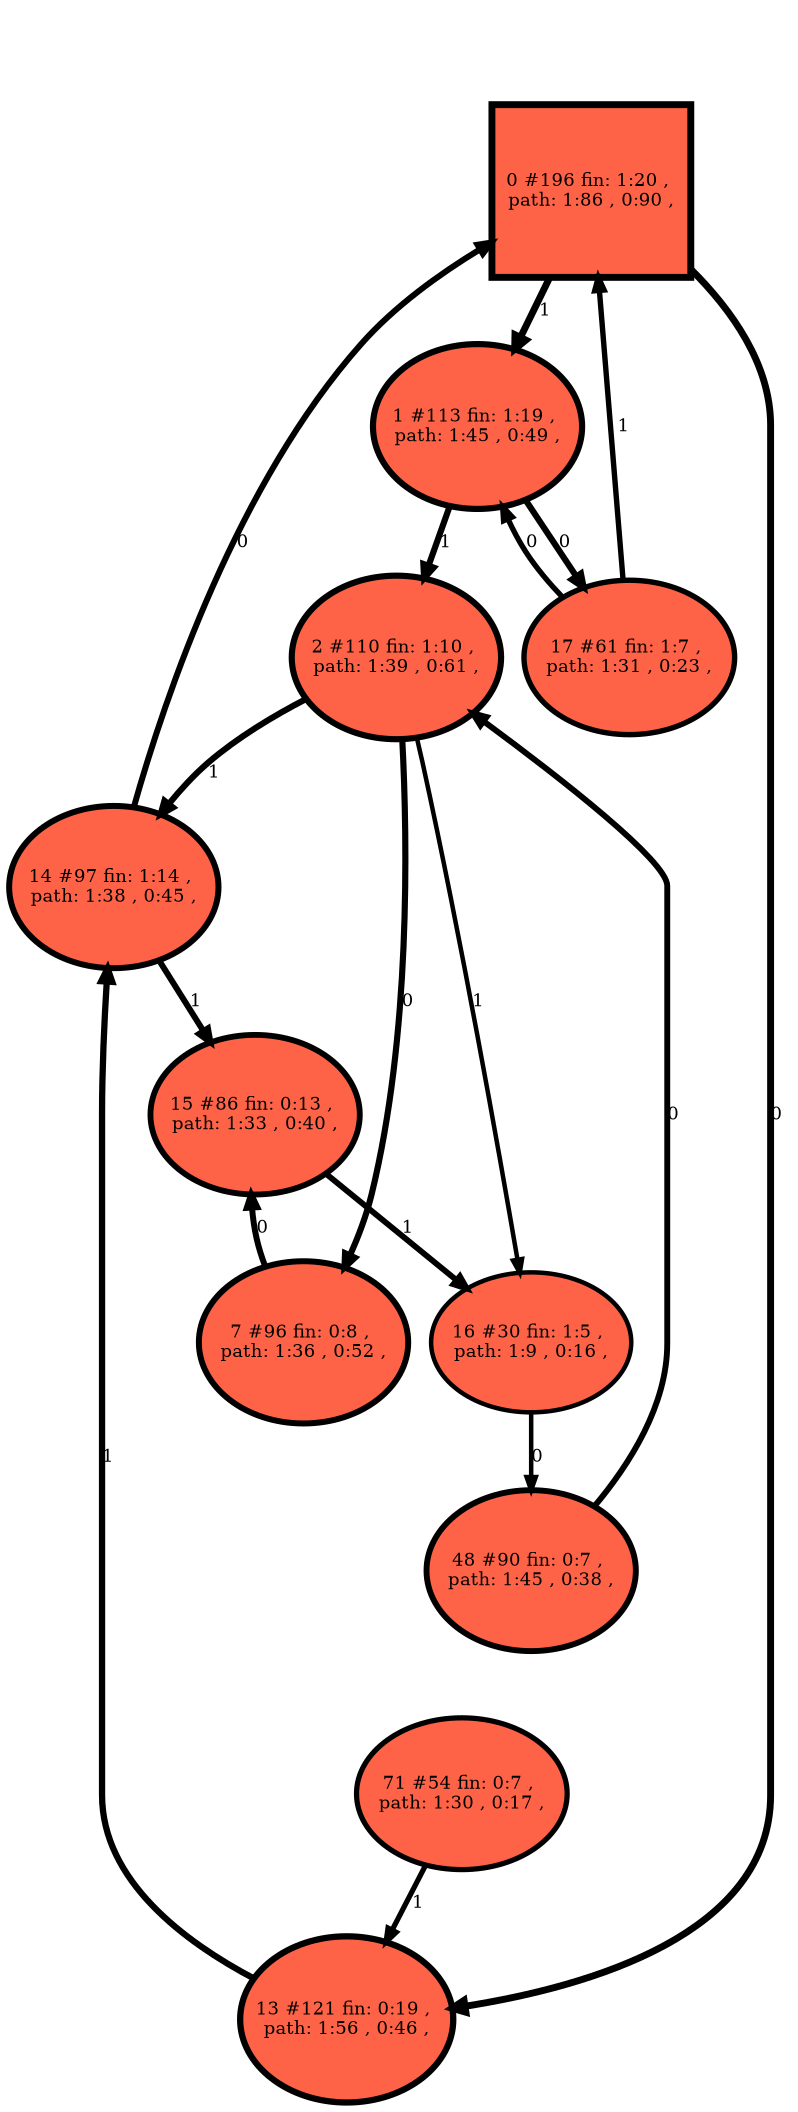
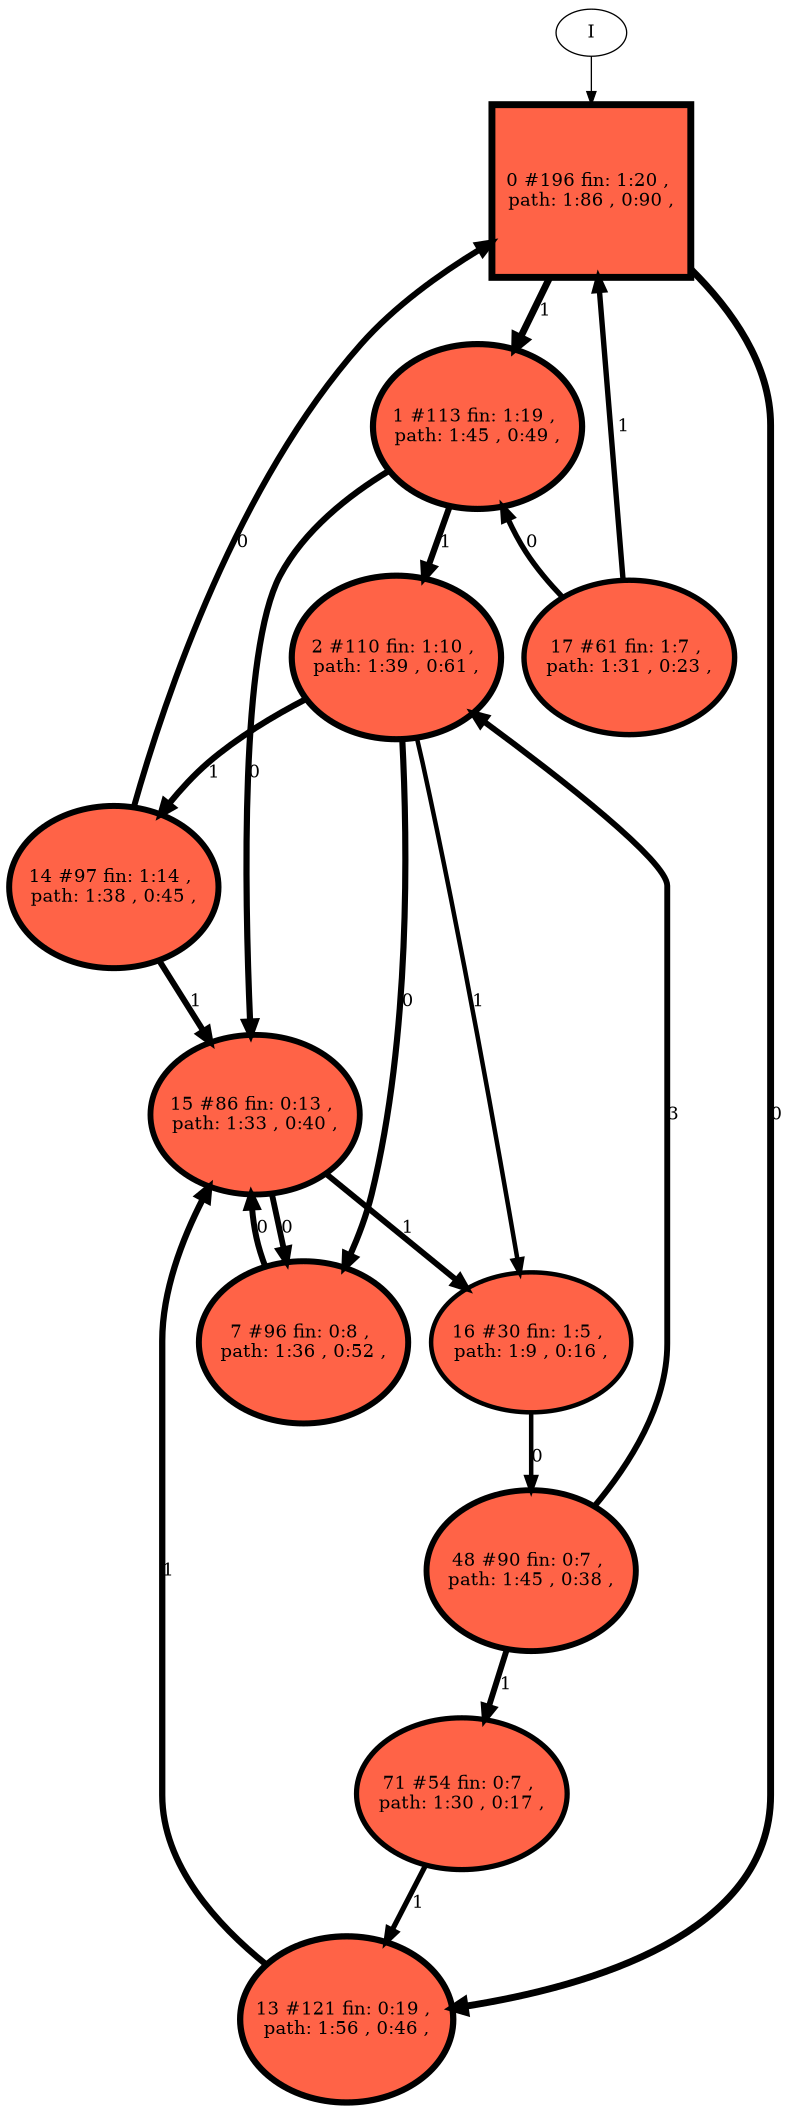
none -> (591, 33)
(551, 538) -> (251, 720)
(676, 1115) -> (676, 1115)
none -> (278, 1221)
(102, 1513) -> (162, 1596)
none -> (498, 1678)
